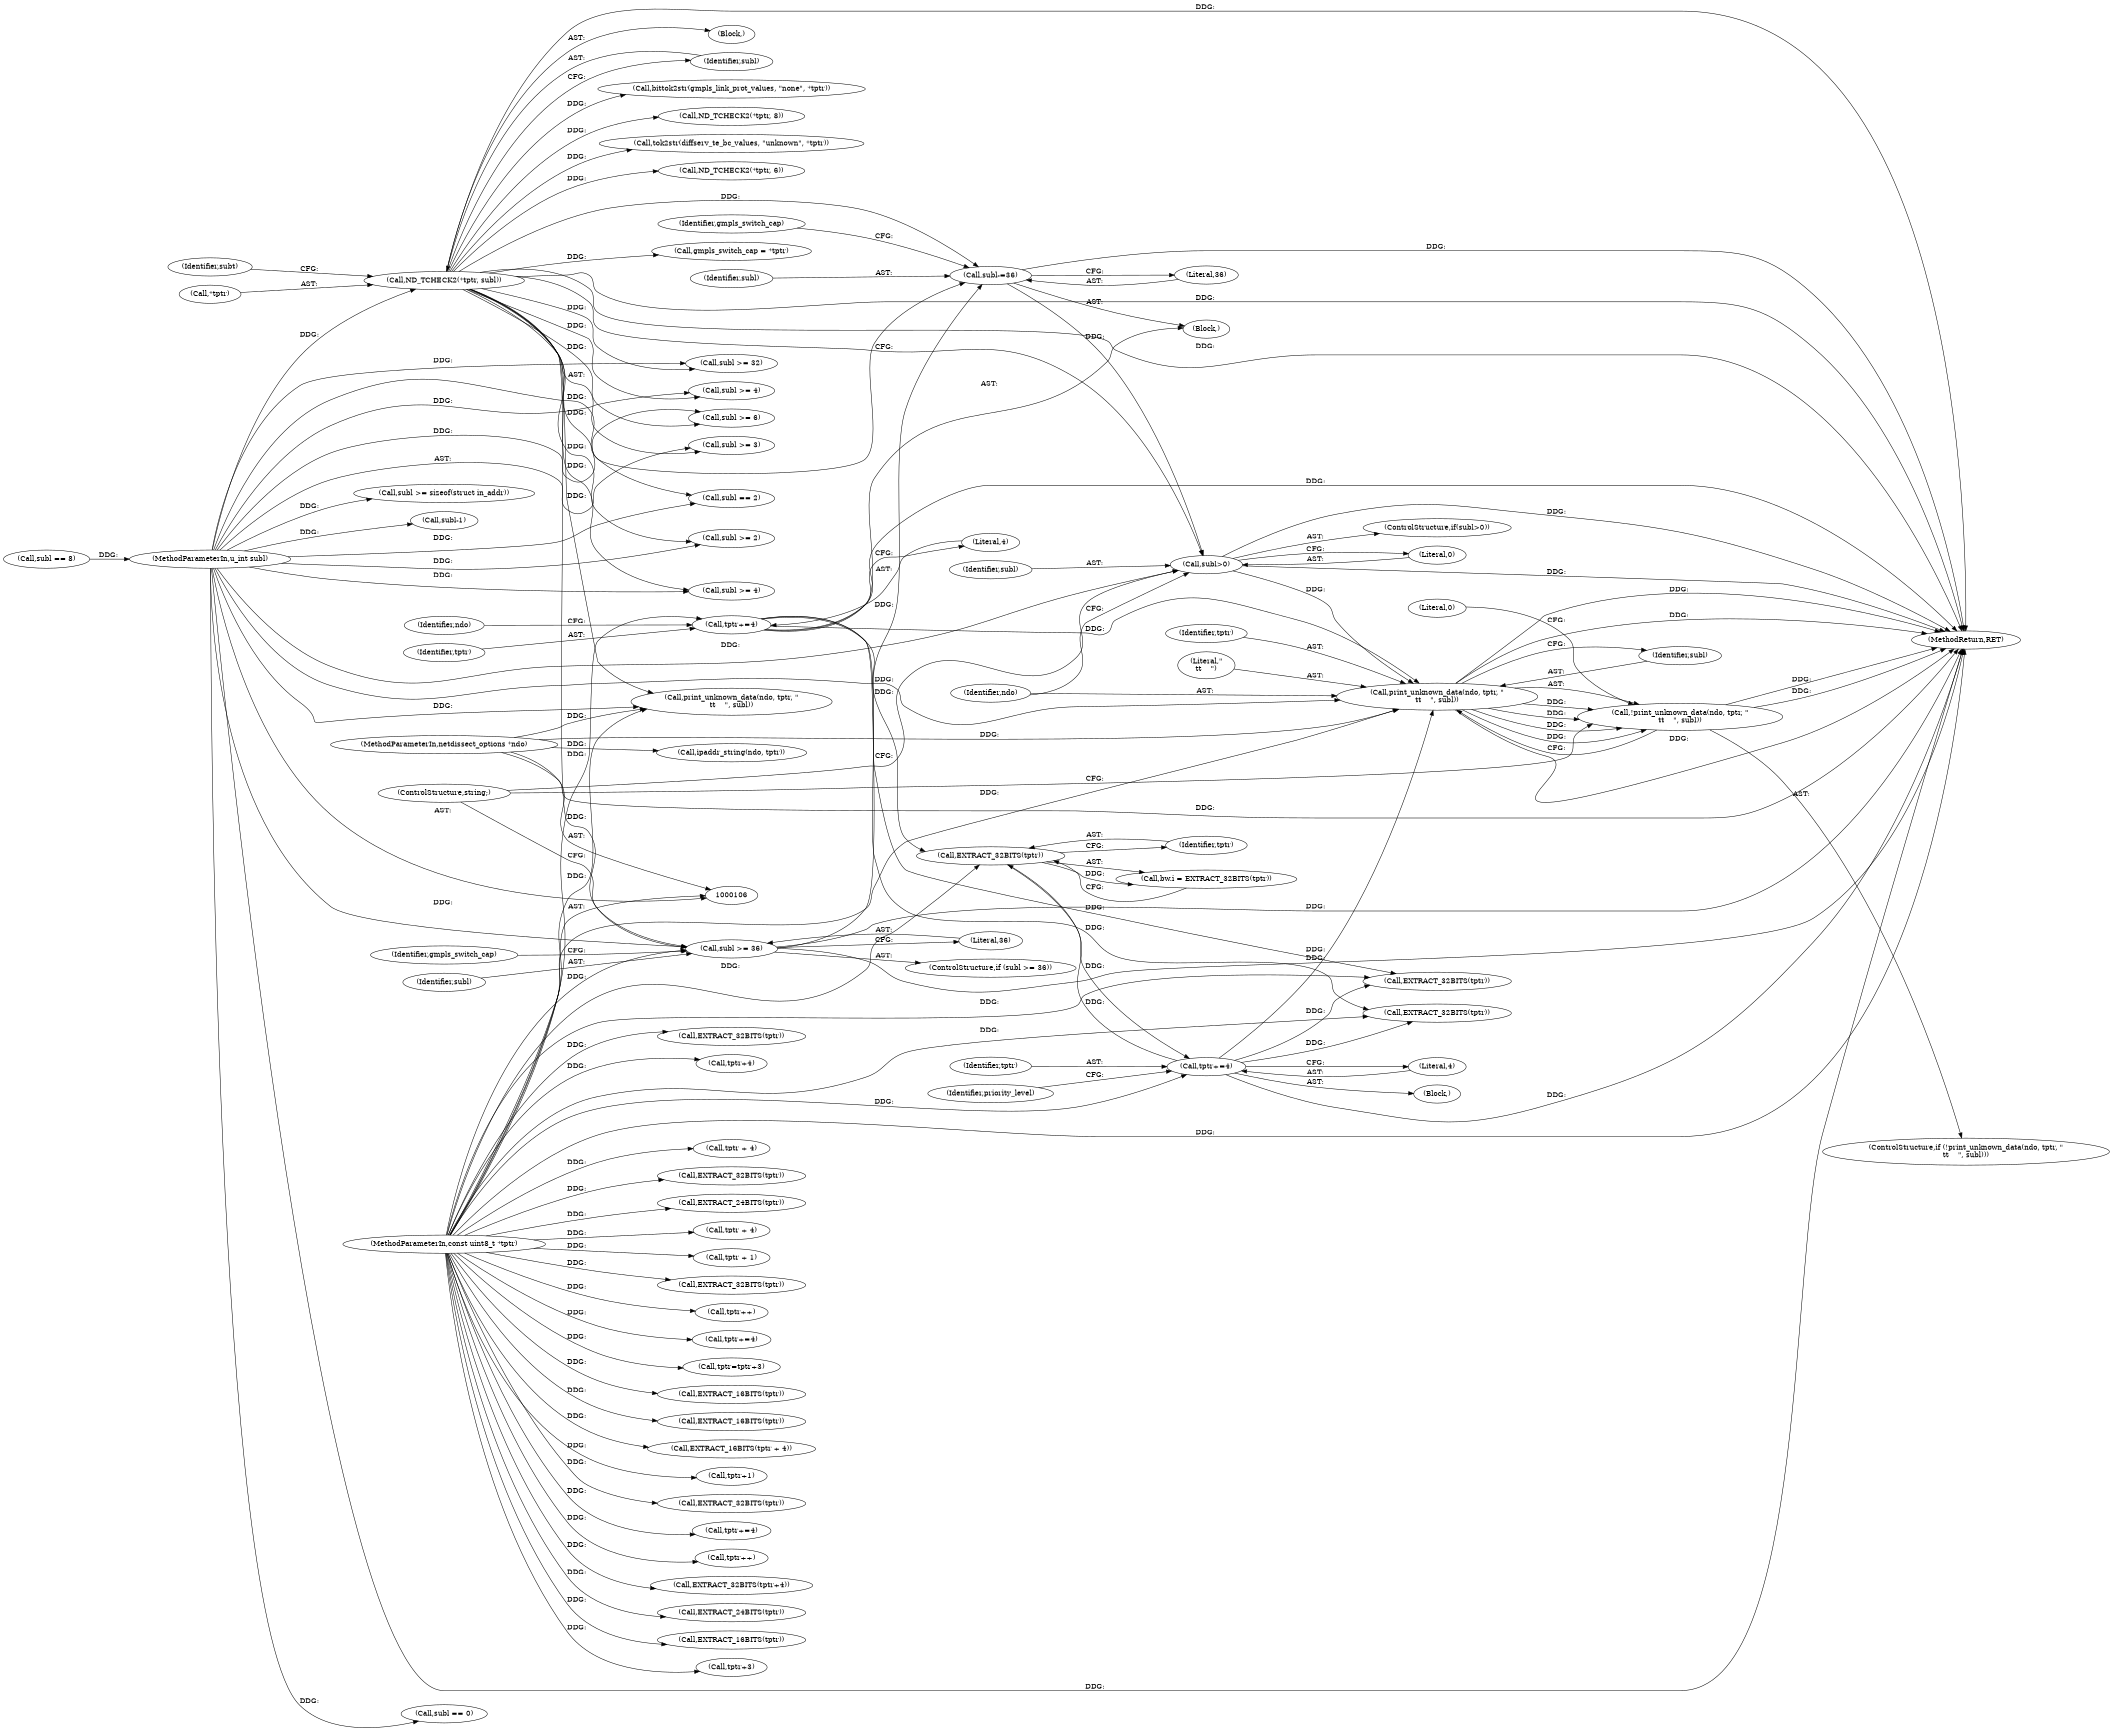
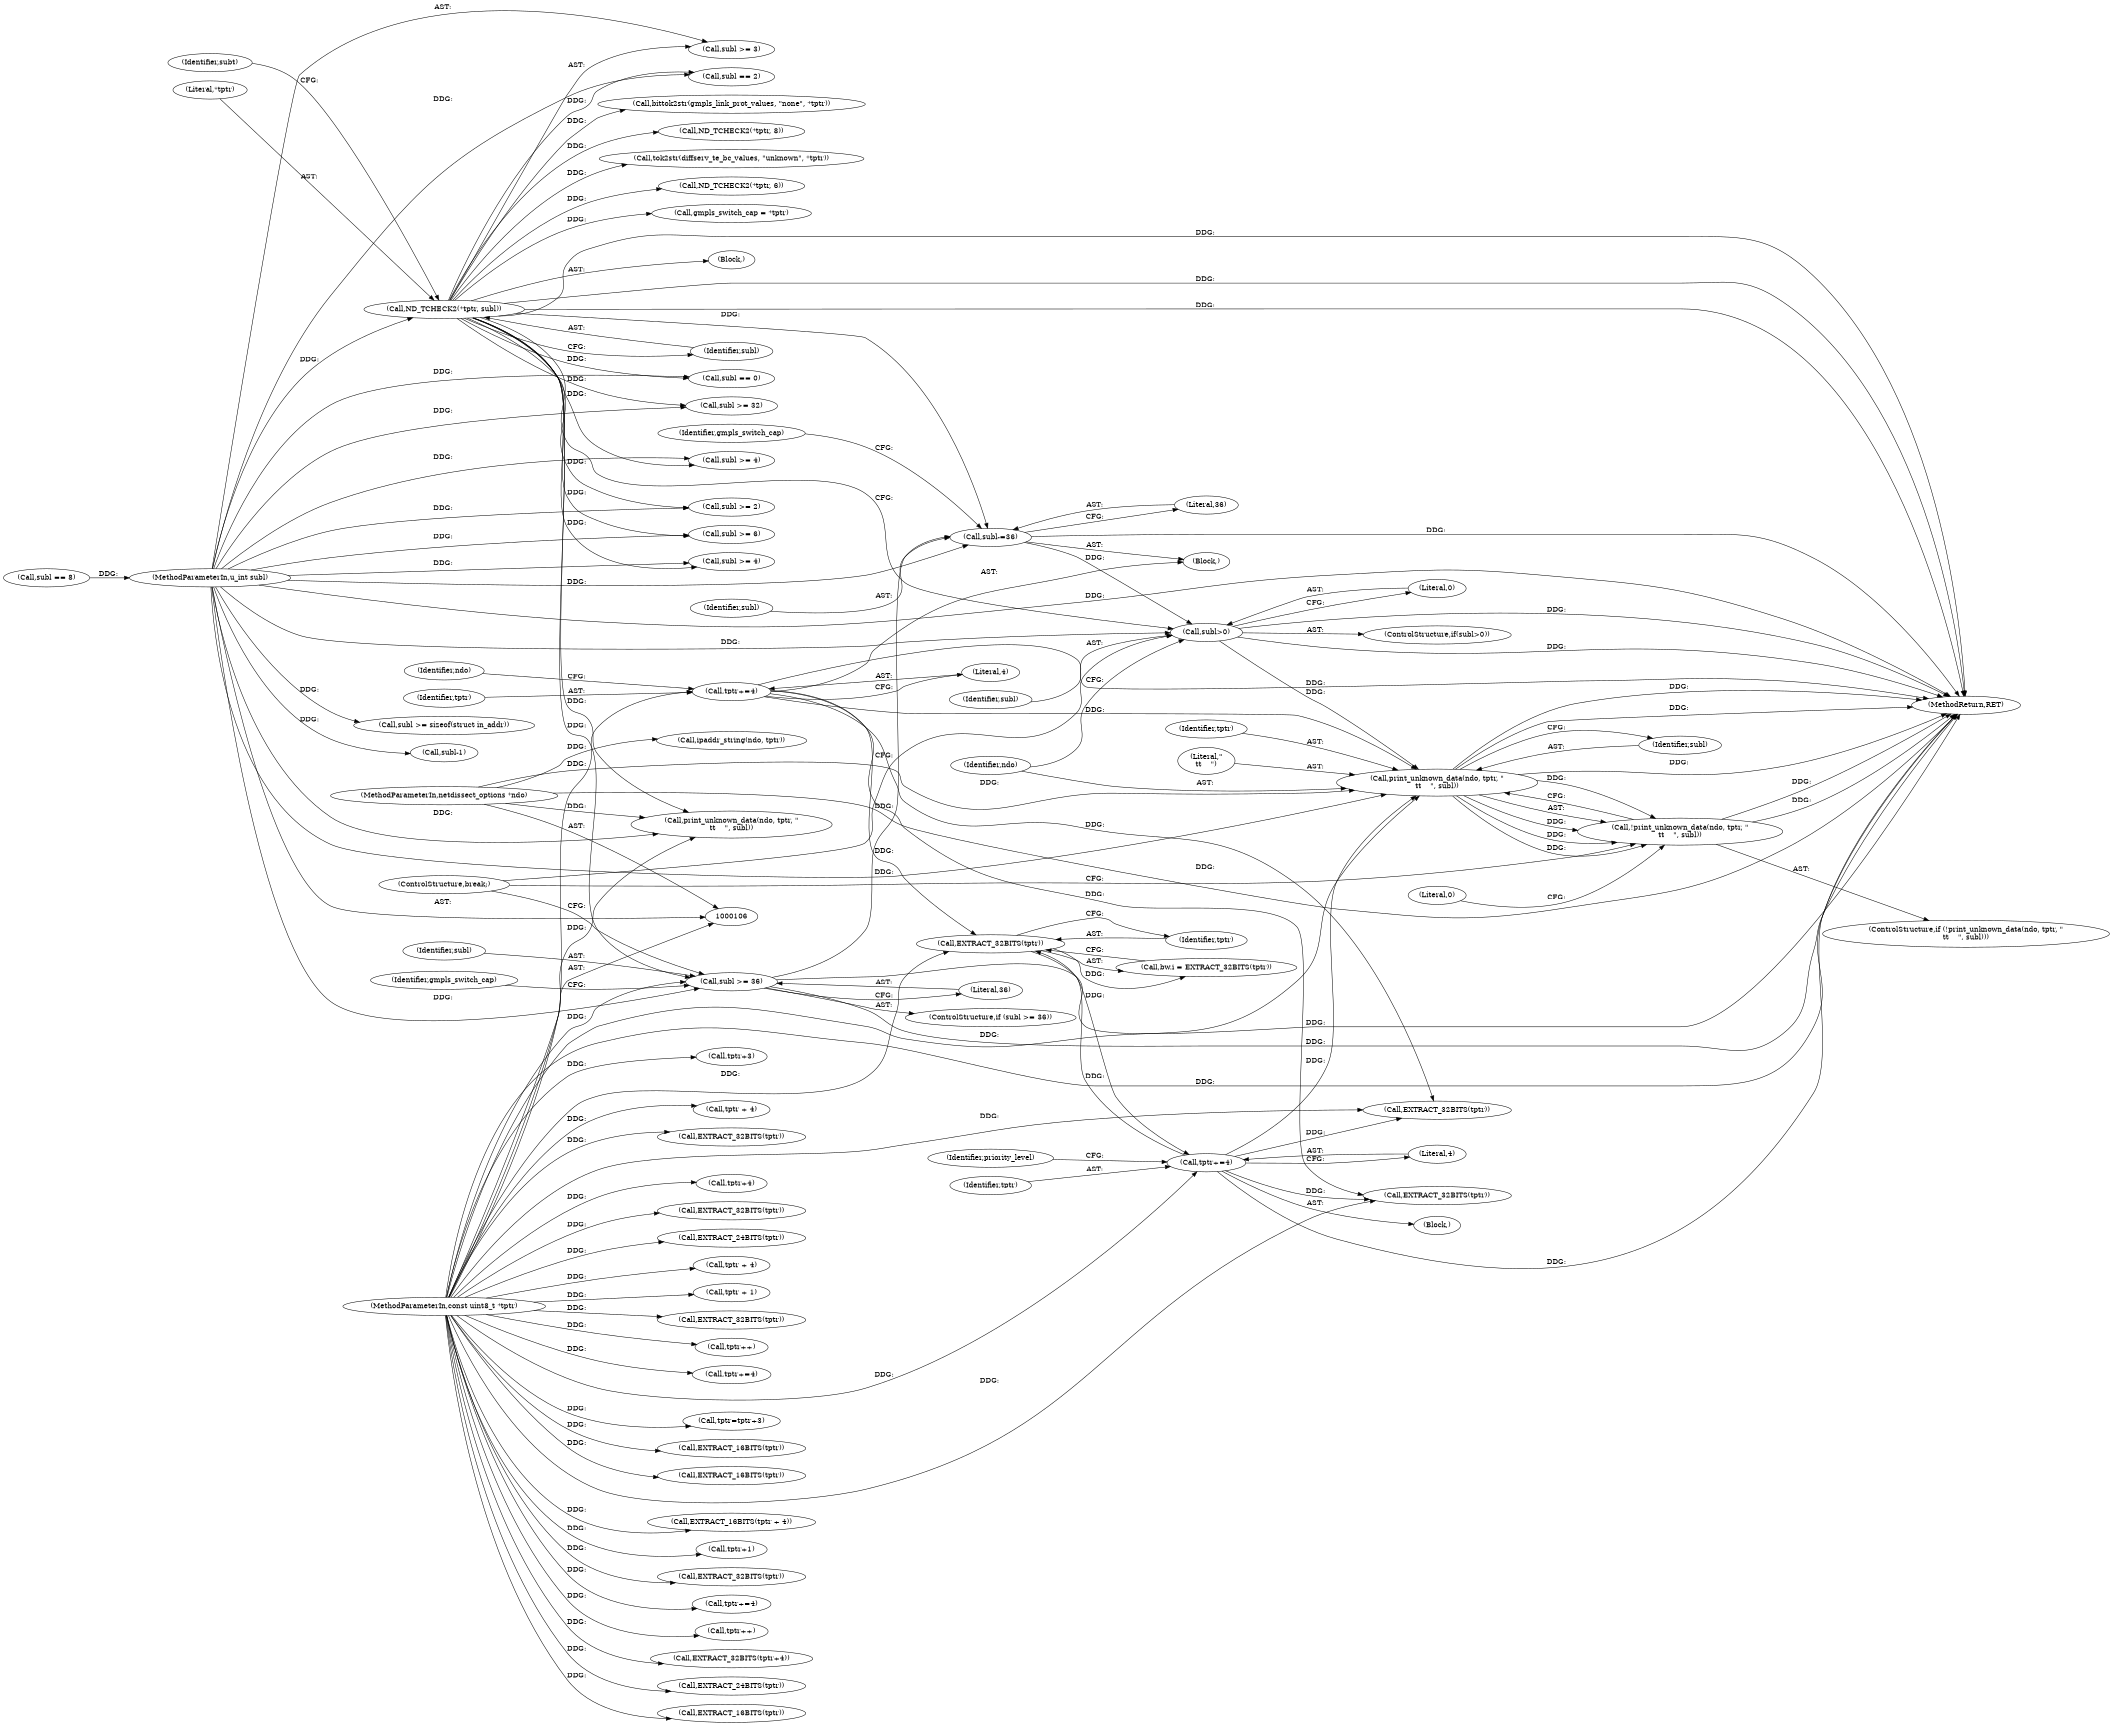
(210, 294) -> (210, 90)
none -> (568, 363)
(444, 793) -> (444, 885)
